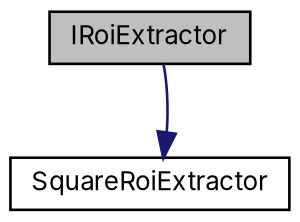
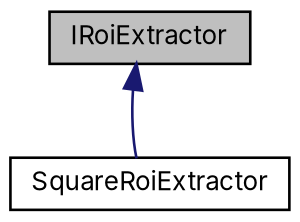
(167, 98) -> (133, 124)
